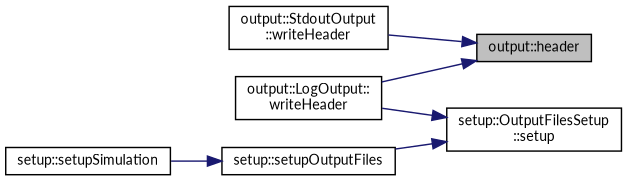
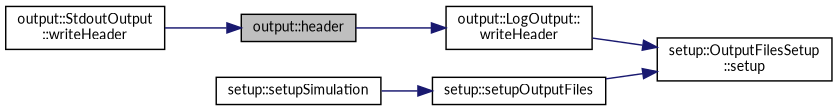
(422, 73) -> (394, 28)
